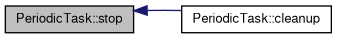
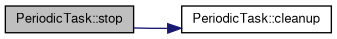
(164, 10) -> (151, 28)
